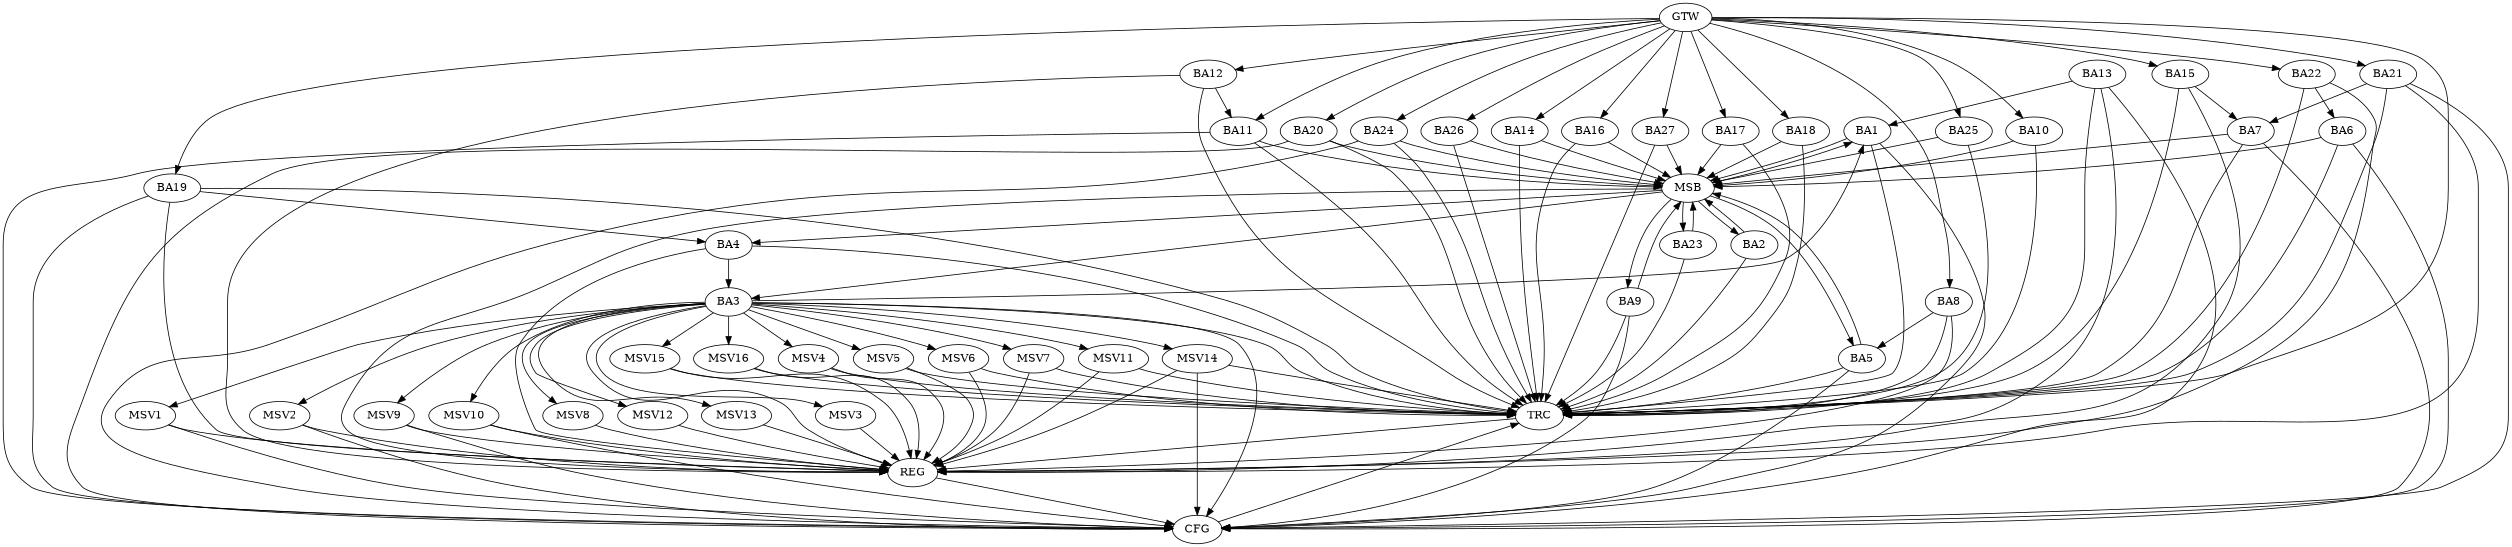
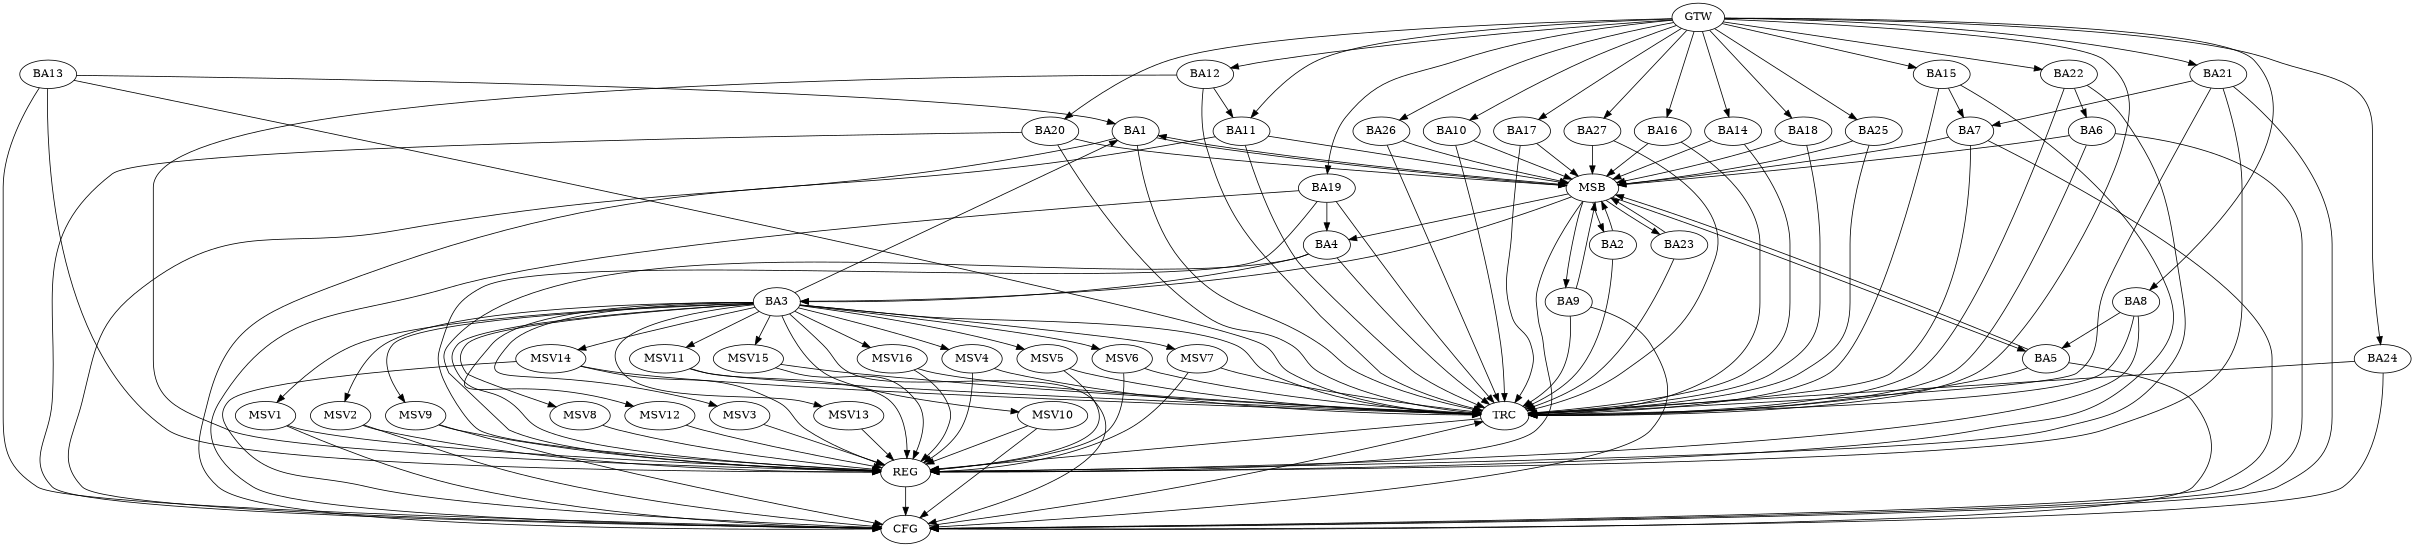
(1526, 168) -> none
